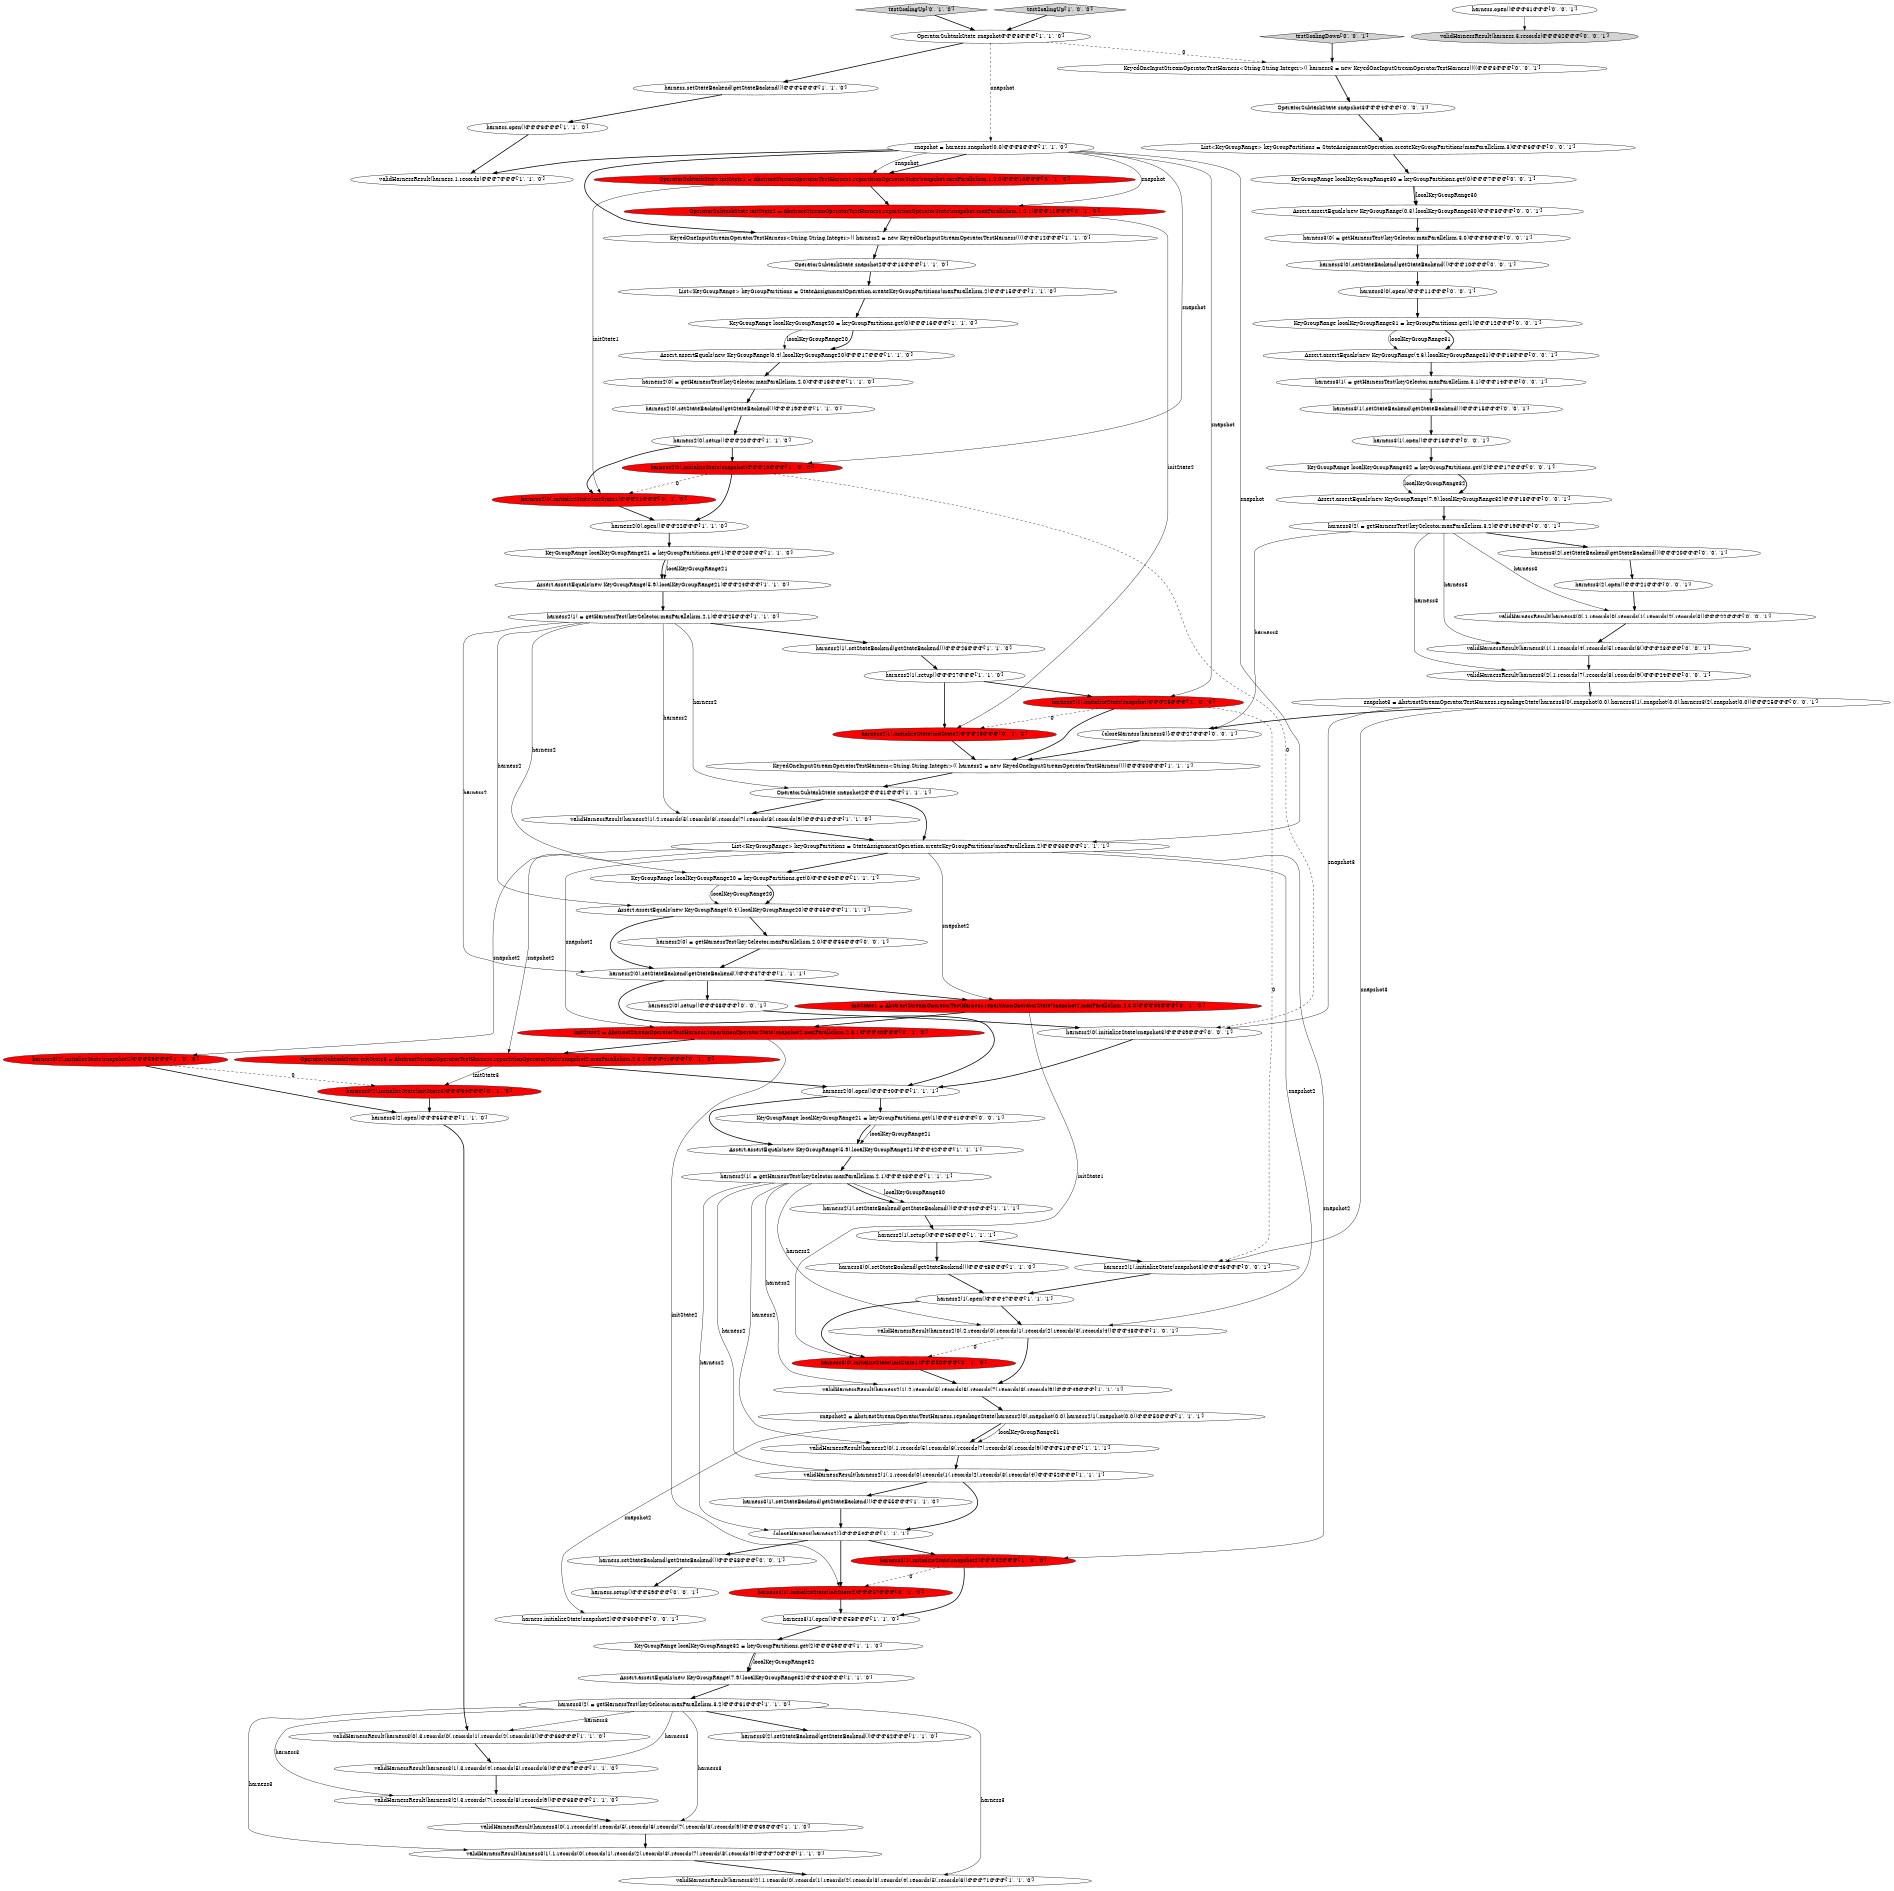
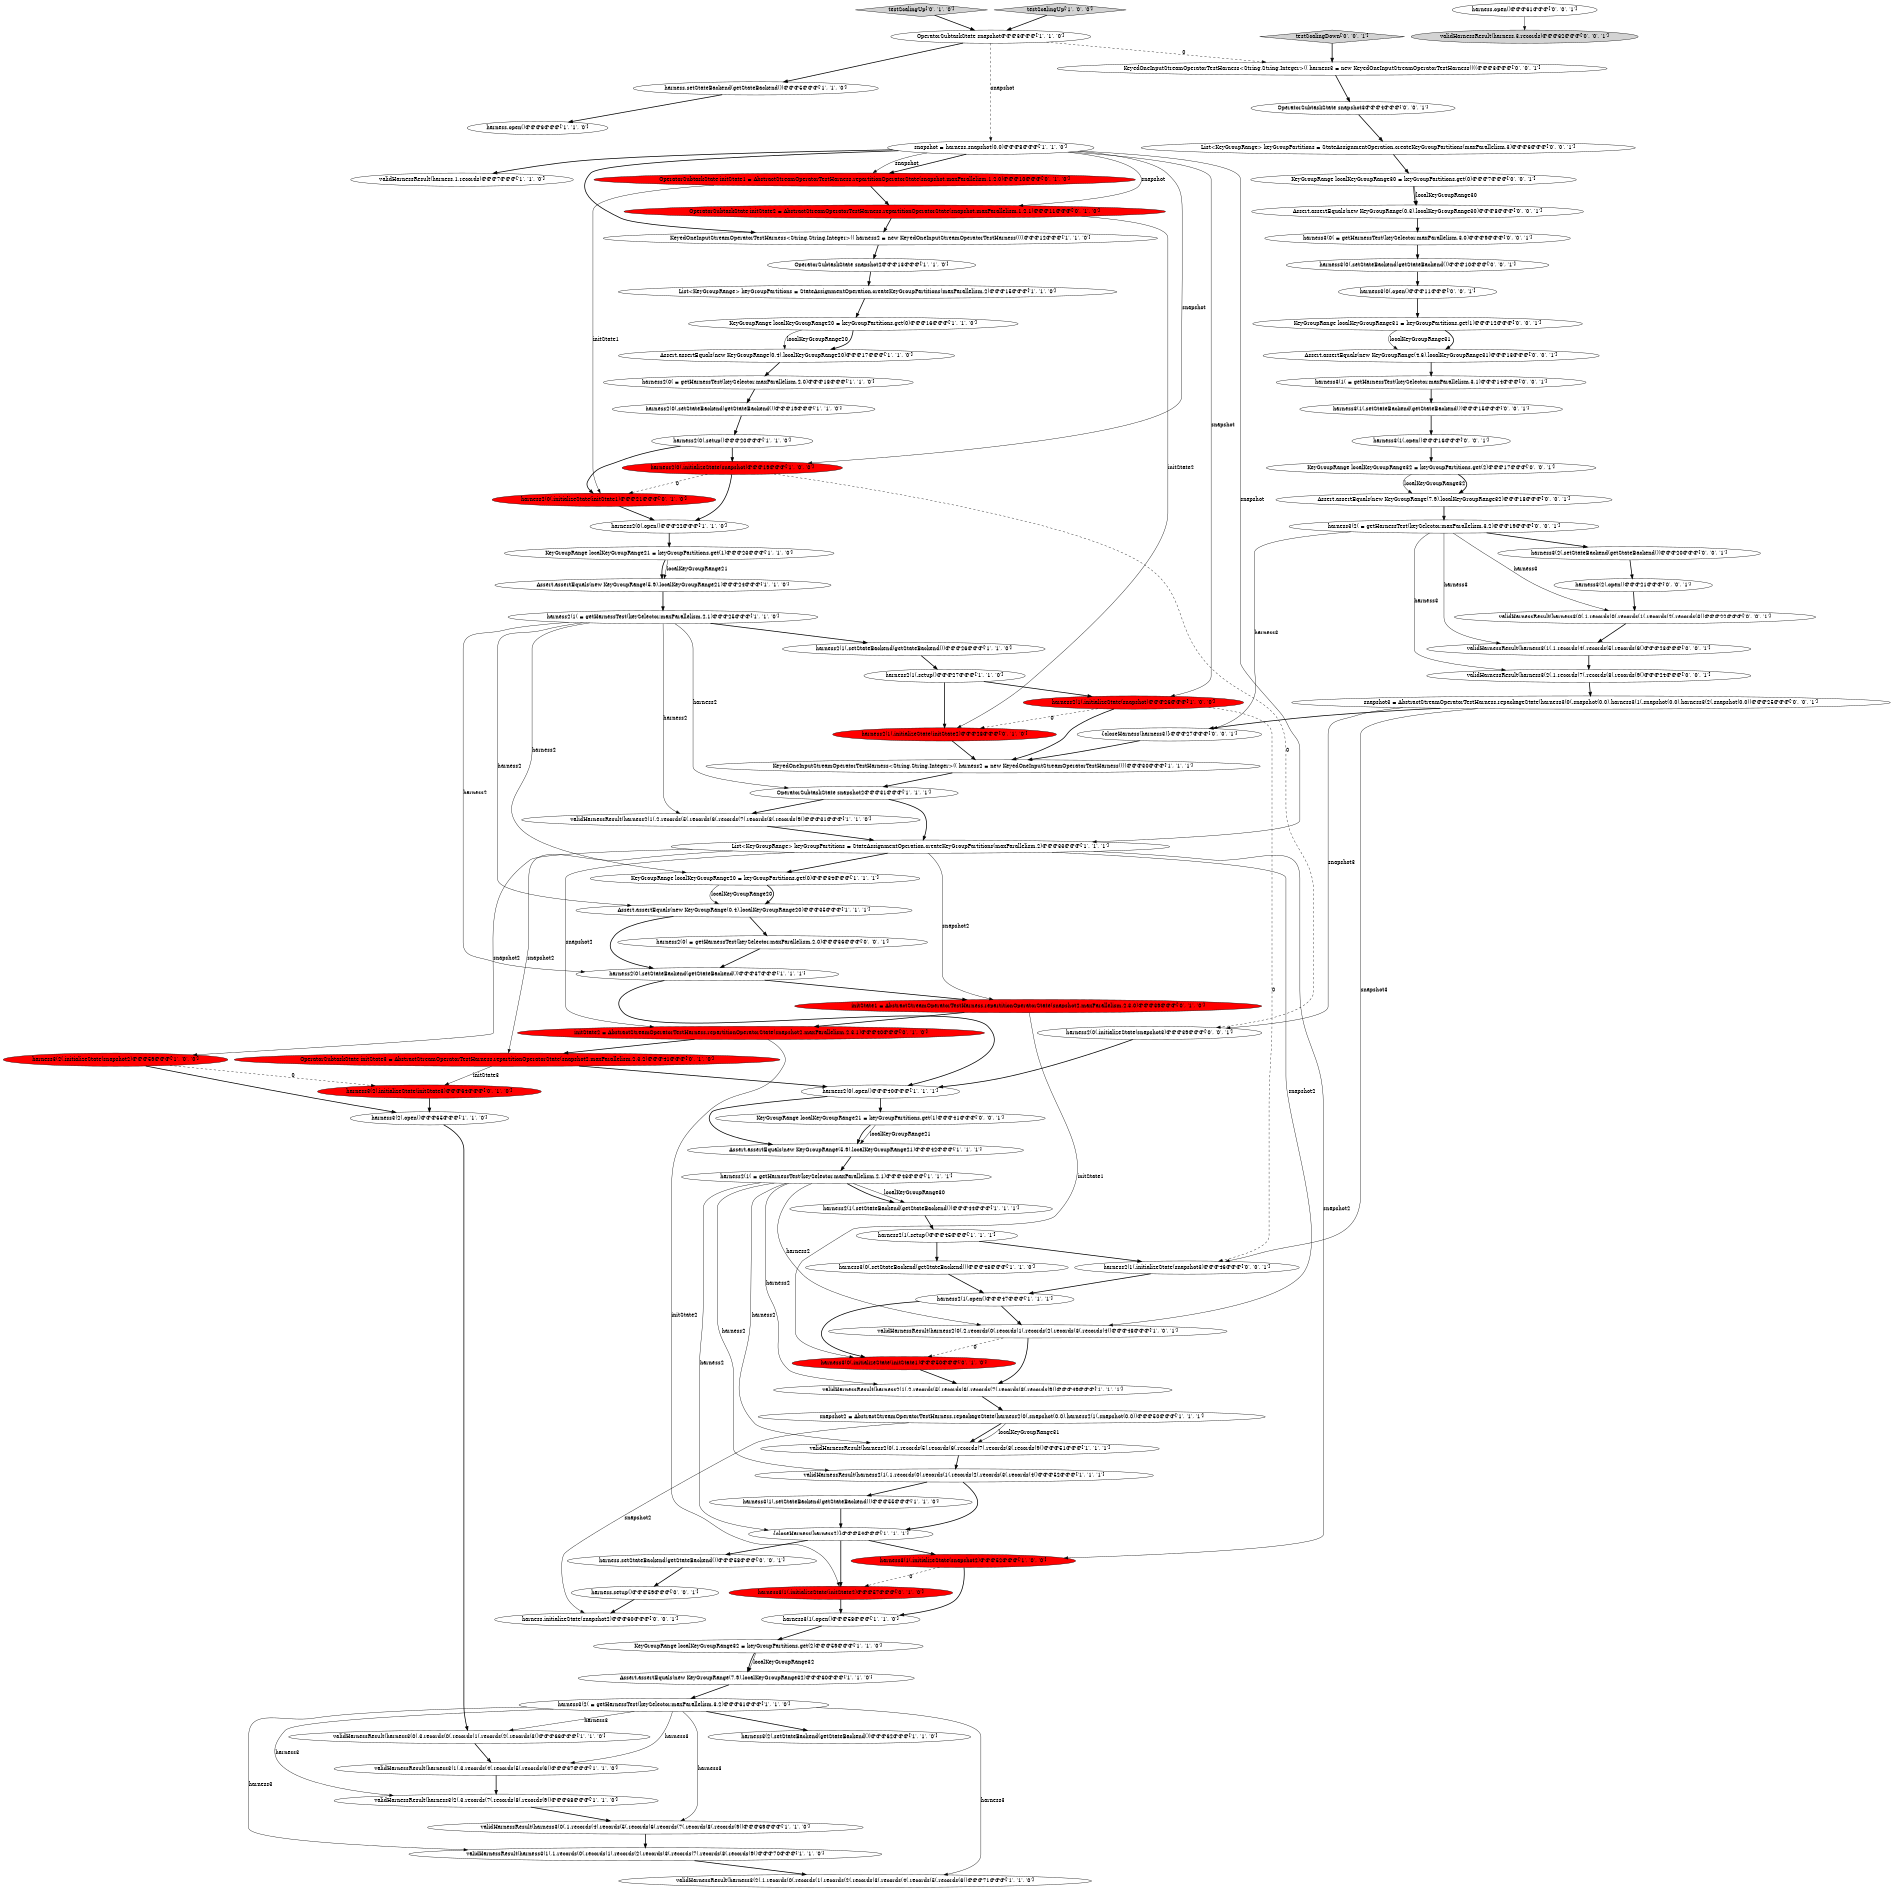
(501, 153) -> none
(707, 1006) -> none
none -> (624, 1605)
